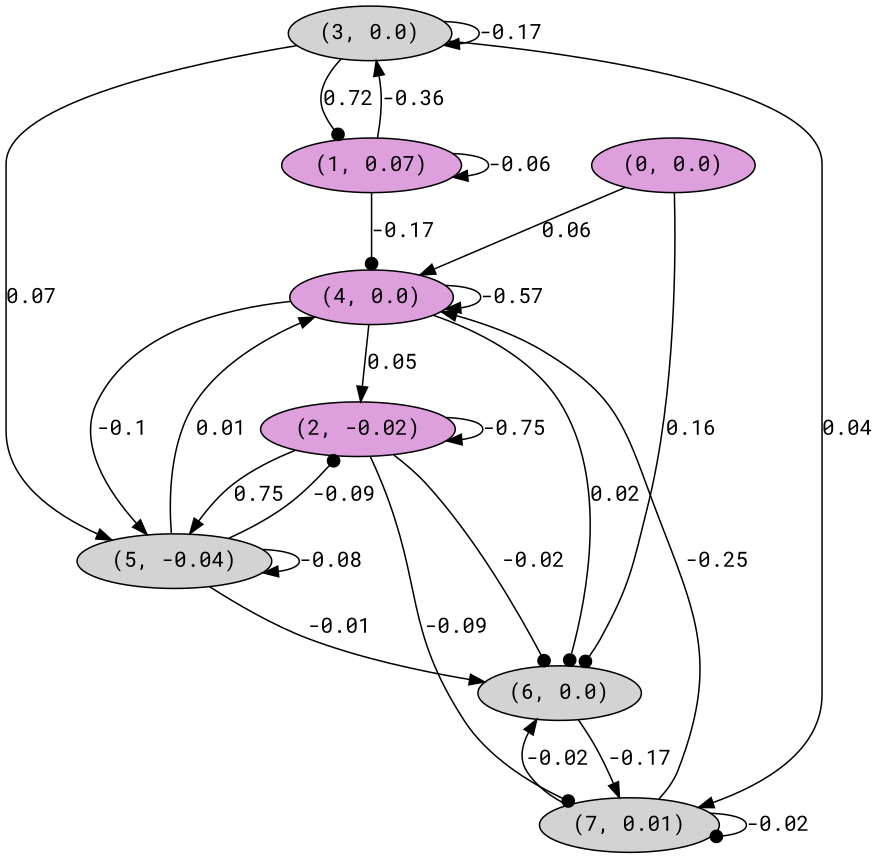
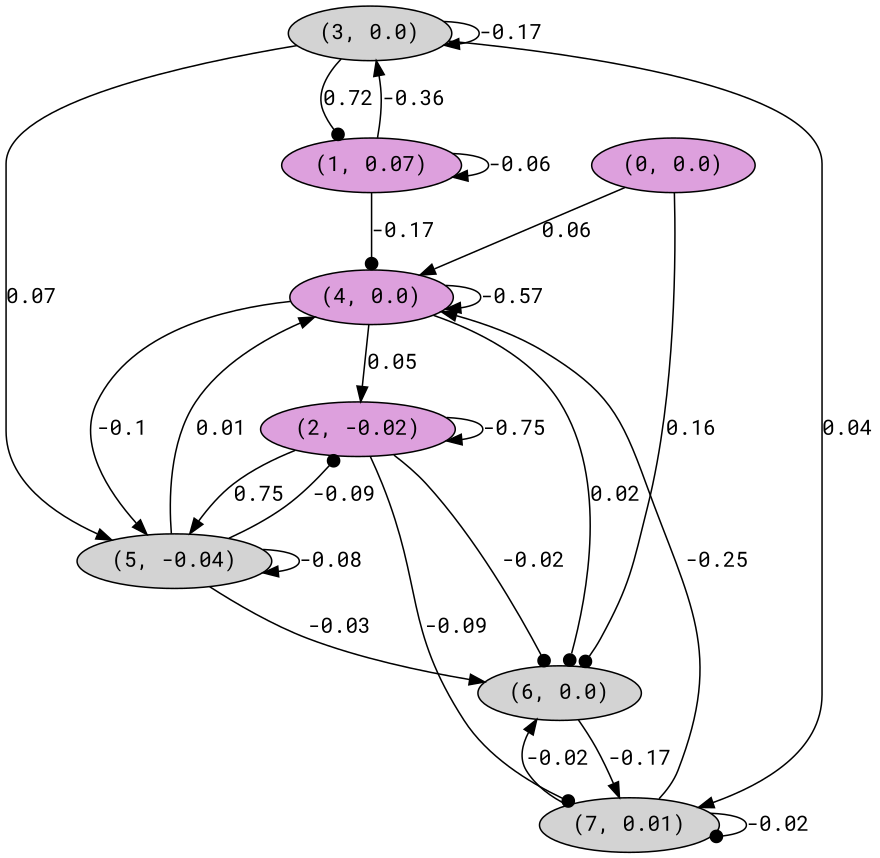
(340, 627) -> (340, 627)
